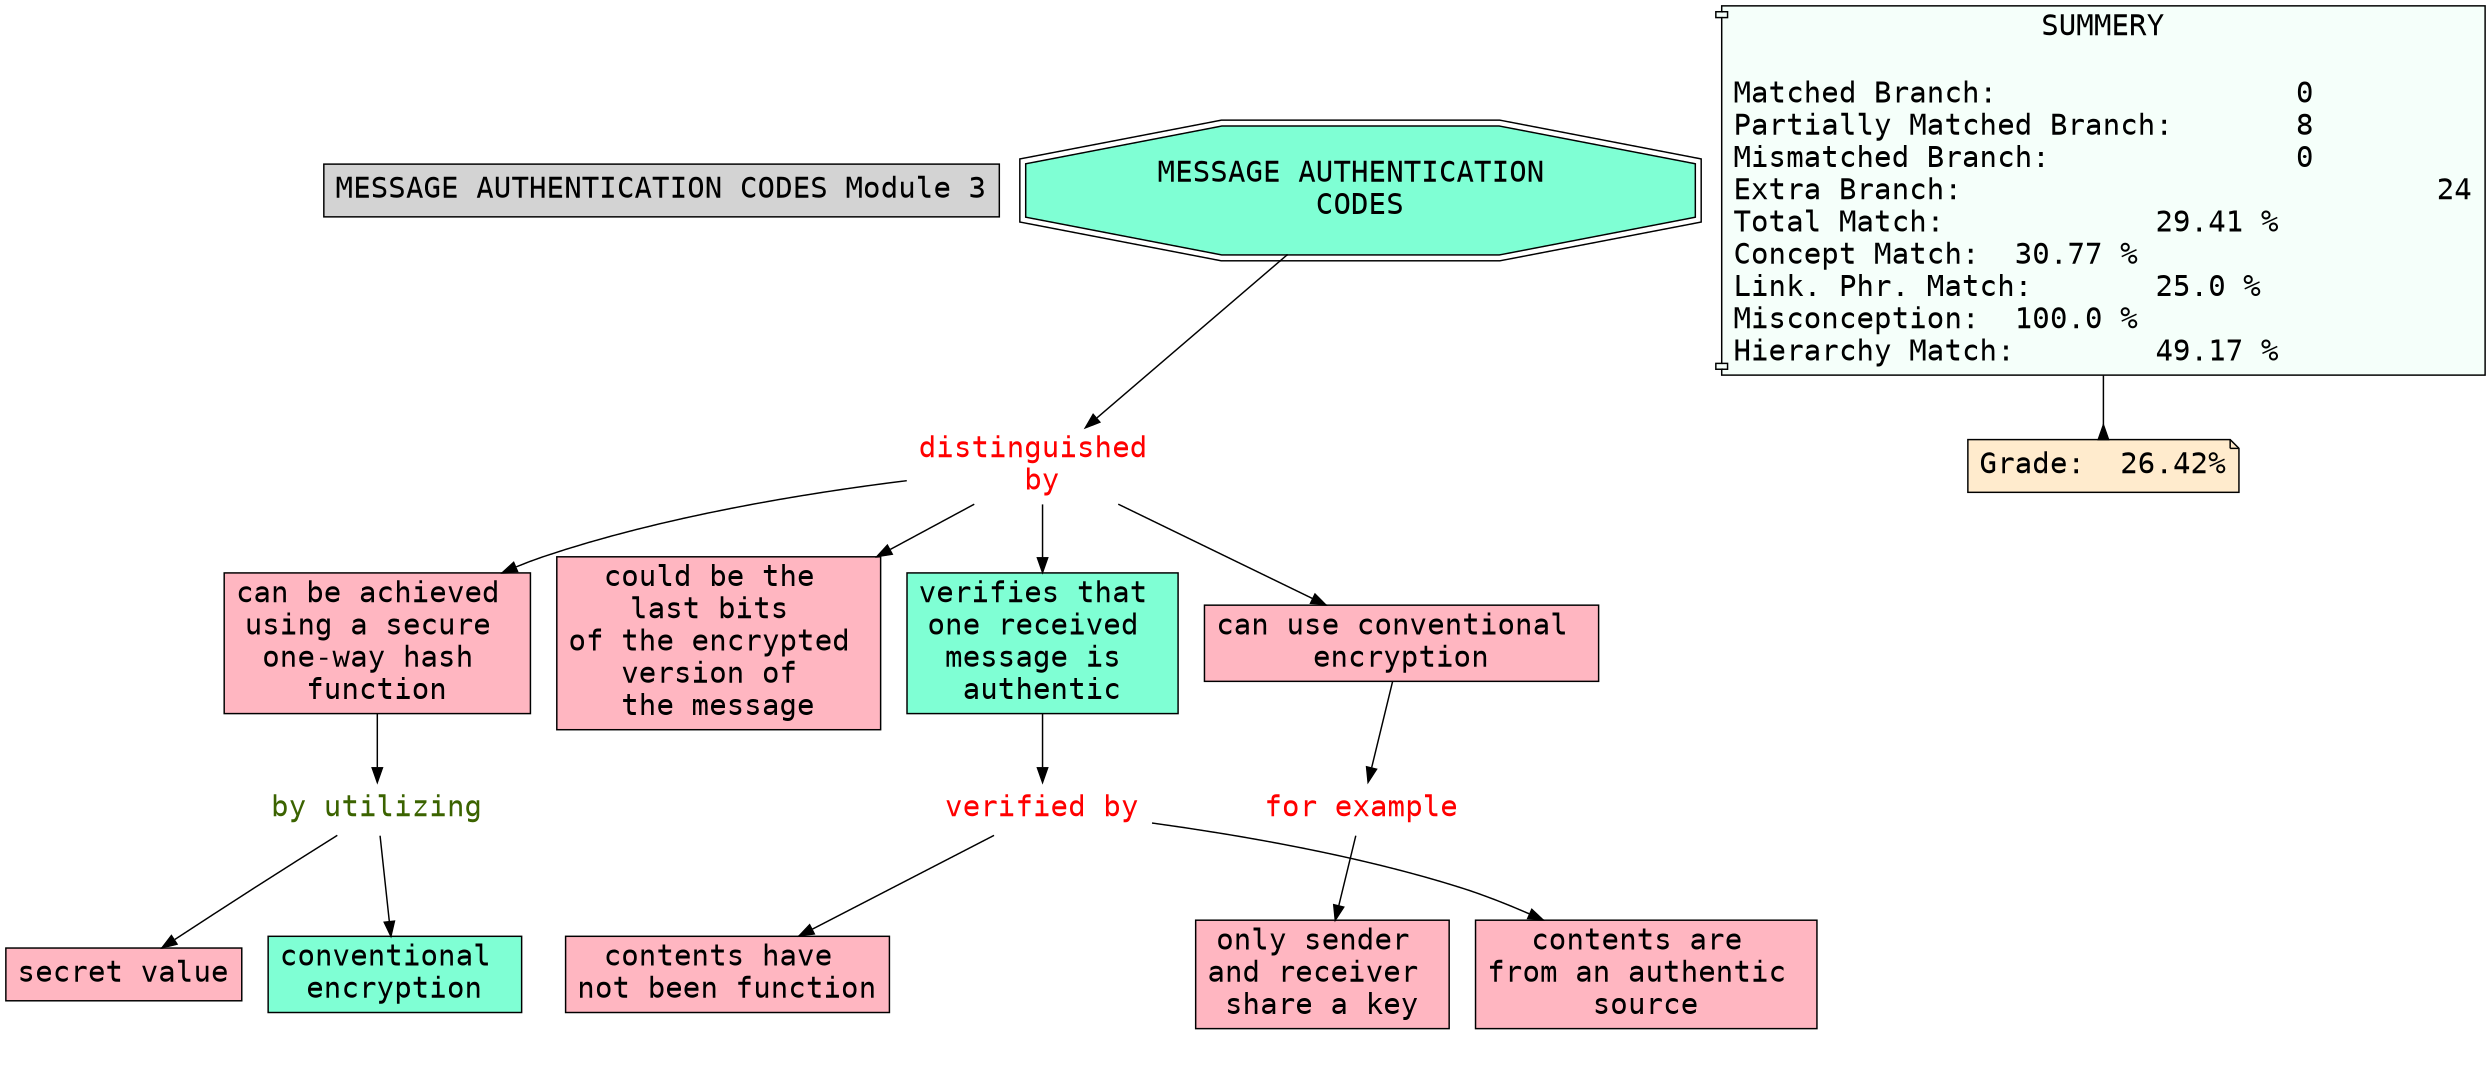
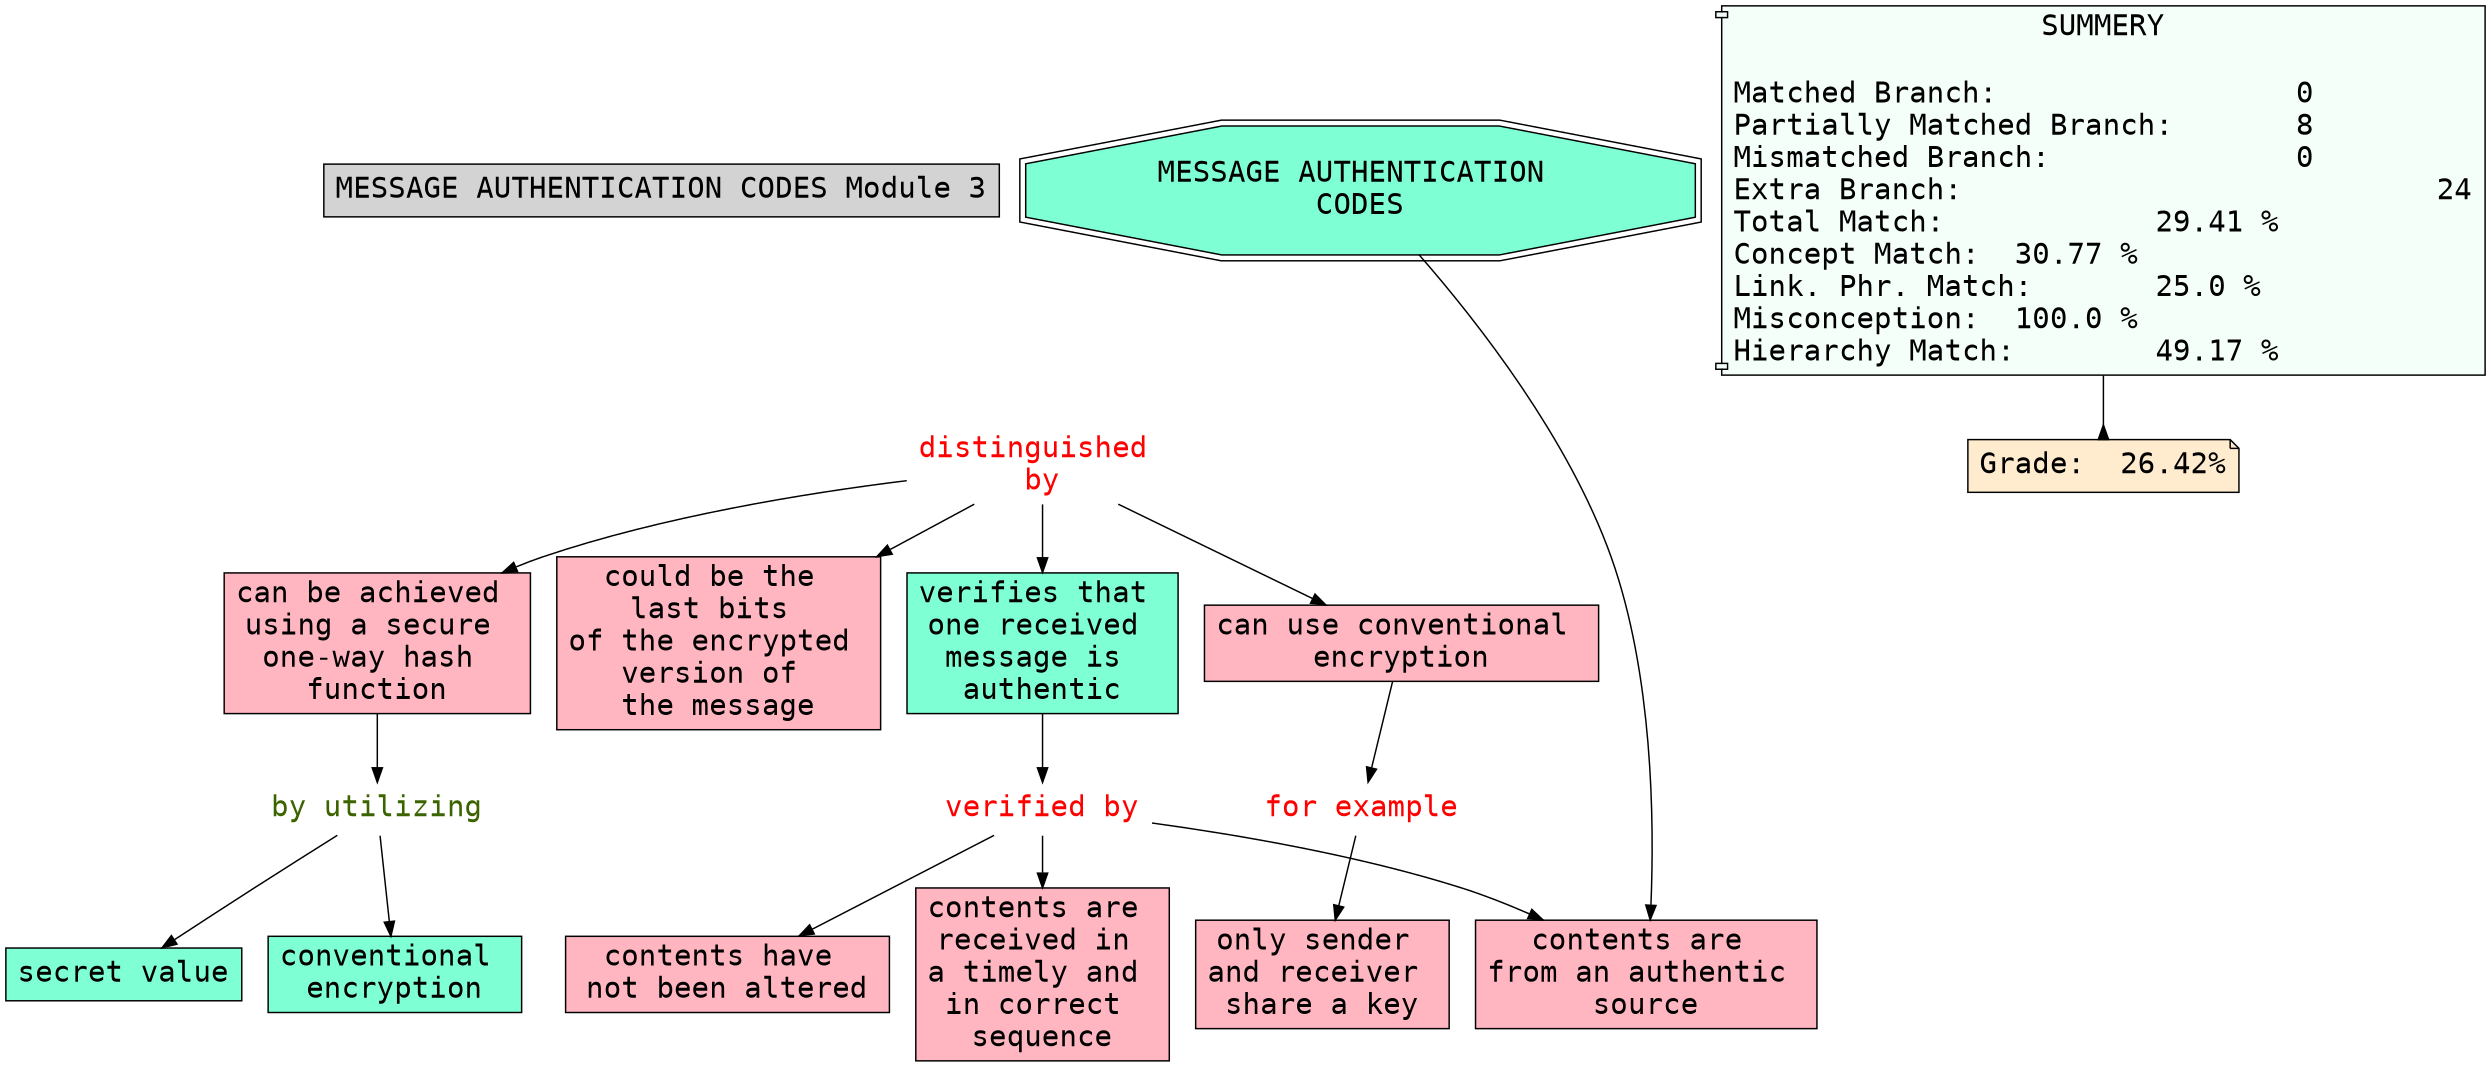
(1192, 336) -> (1610, 553)
(124, 974) -> (124, 974)
(728, 974) -> (728, 974)
none -> (1043, 974)
